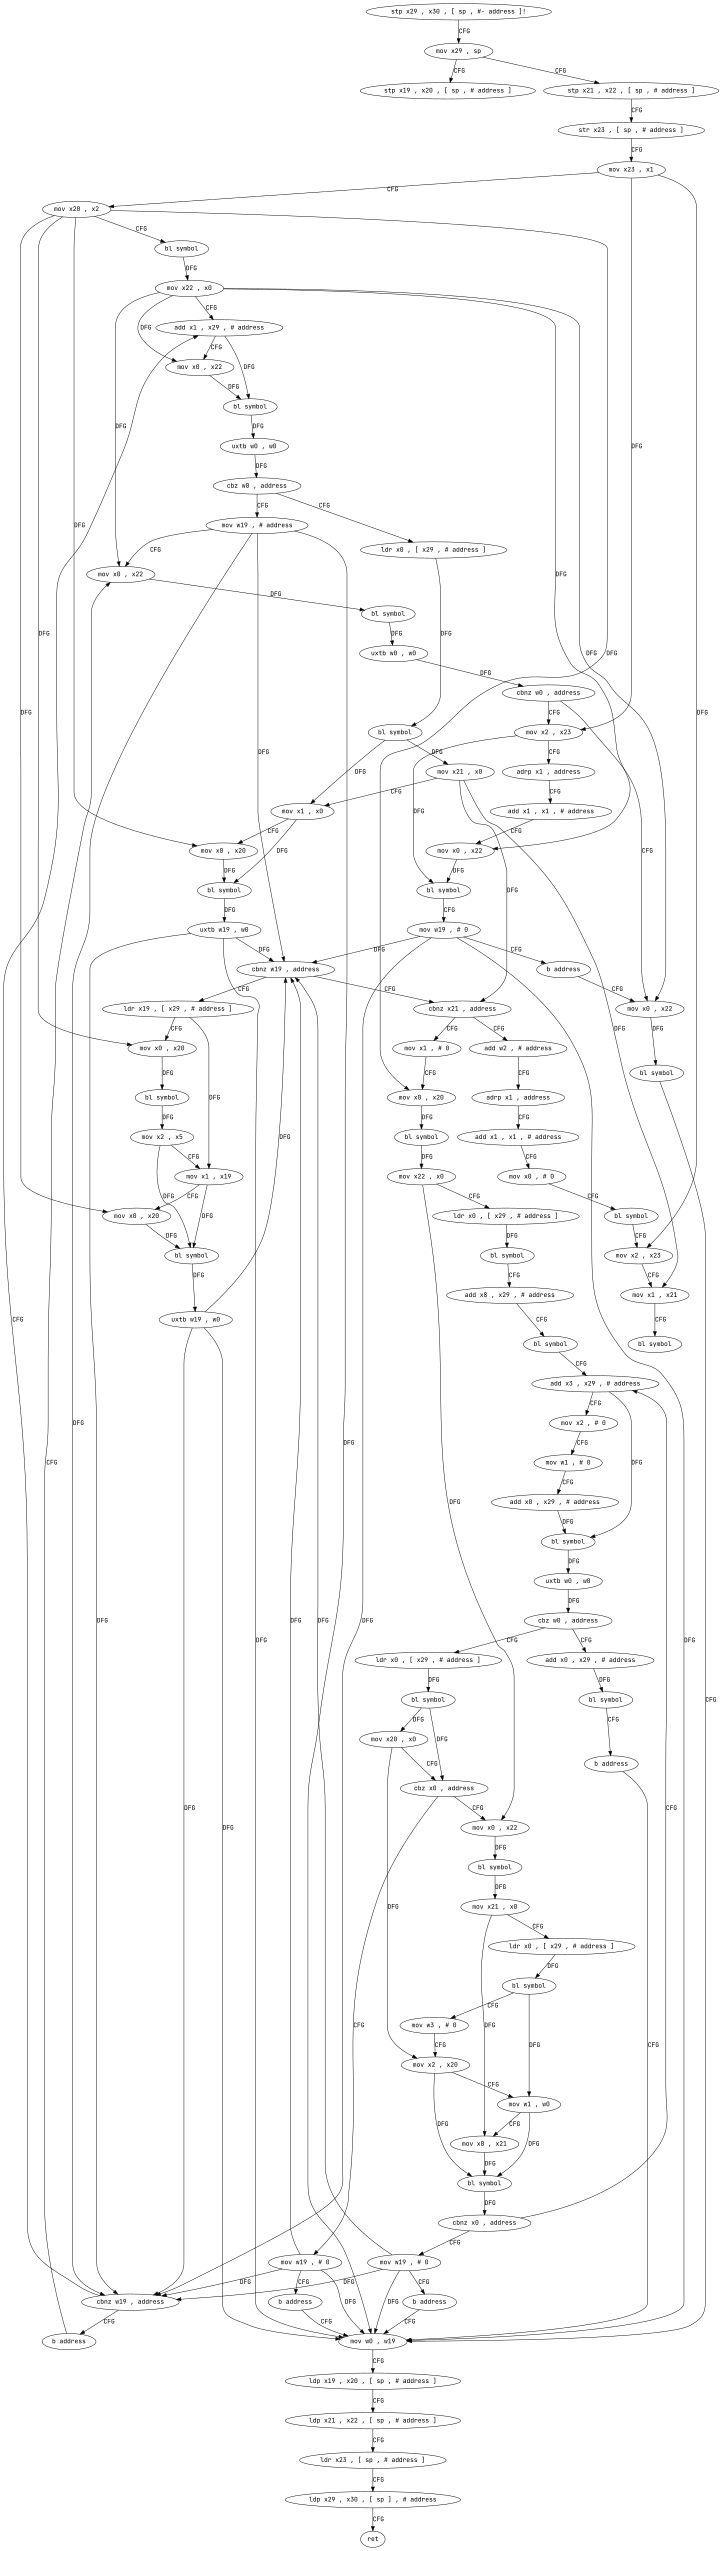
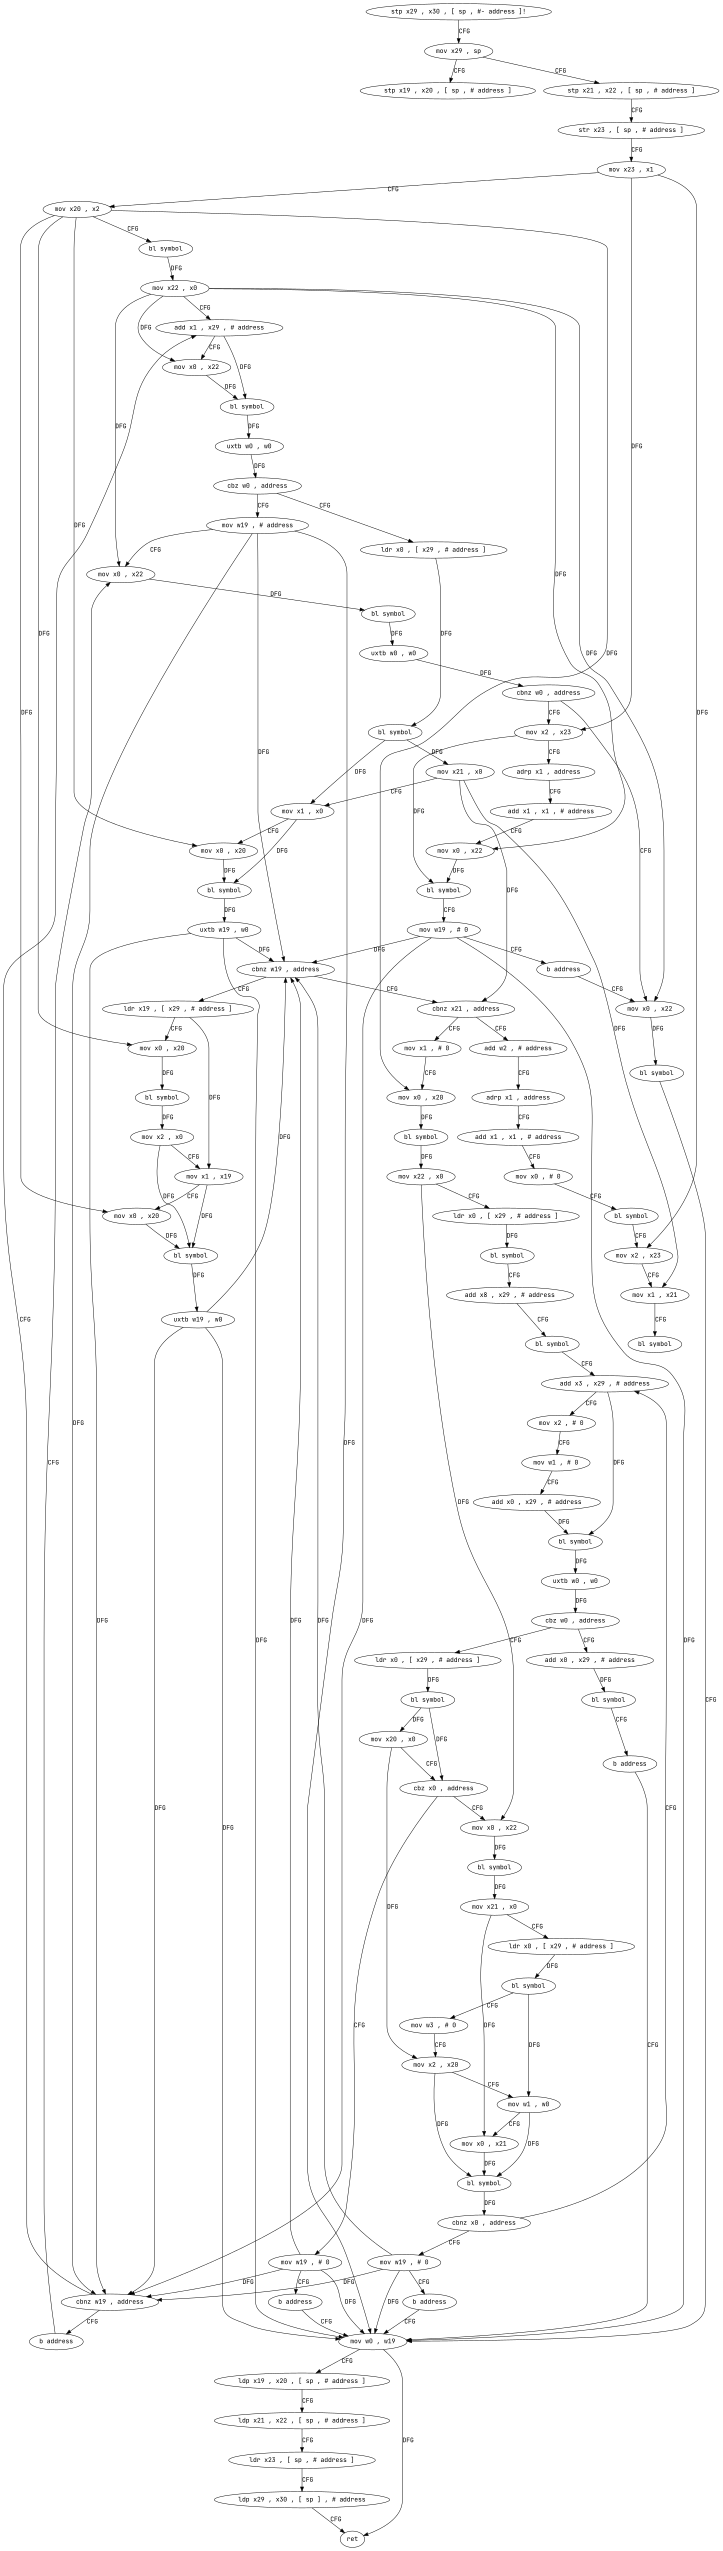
(162, 1137) -> (162, 1137)
none -> (402, 2447)
